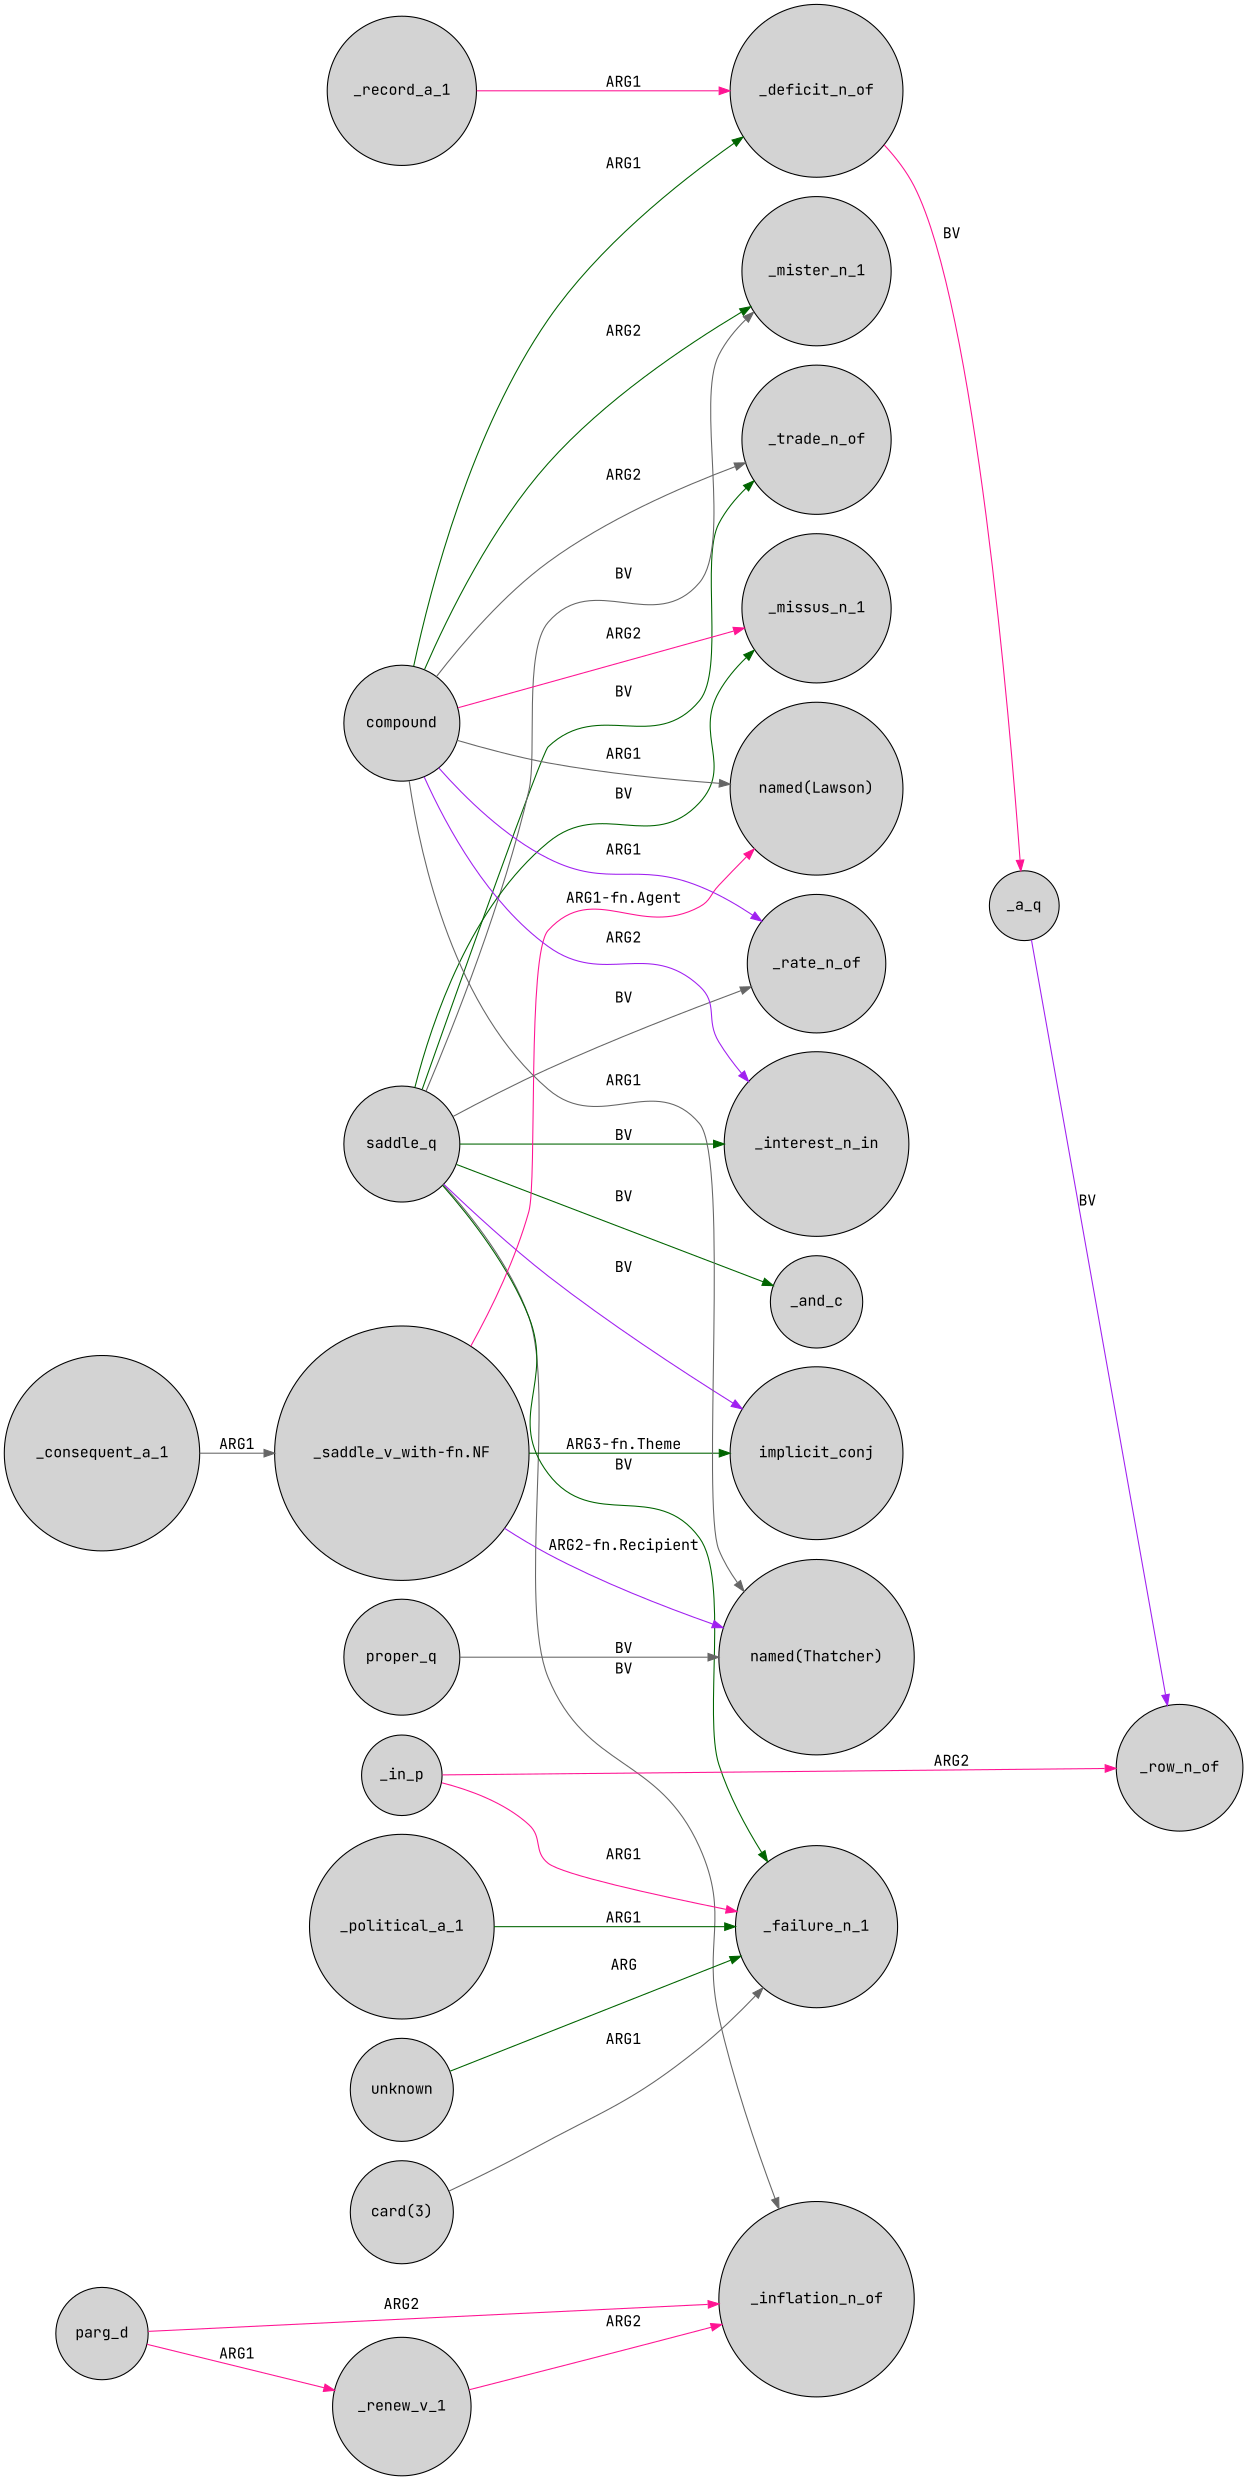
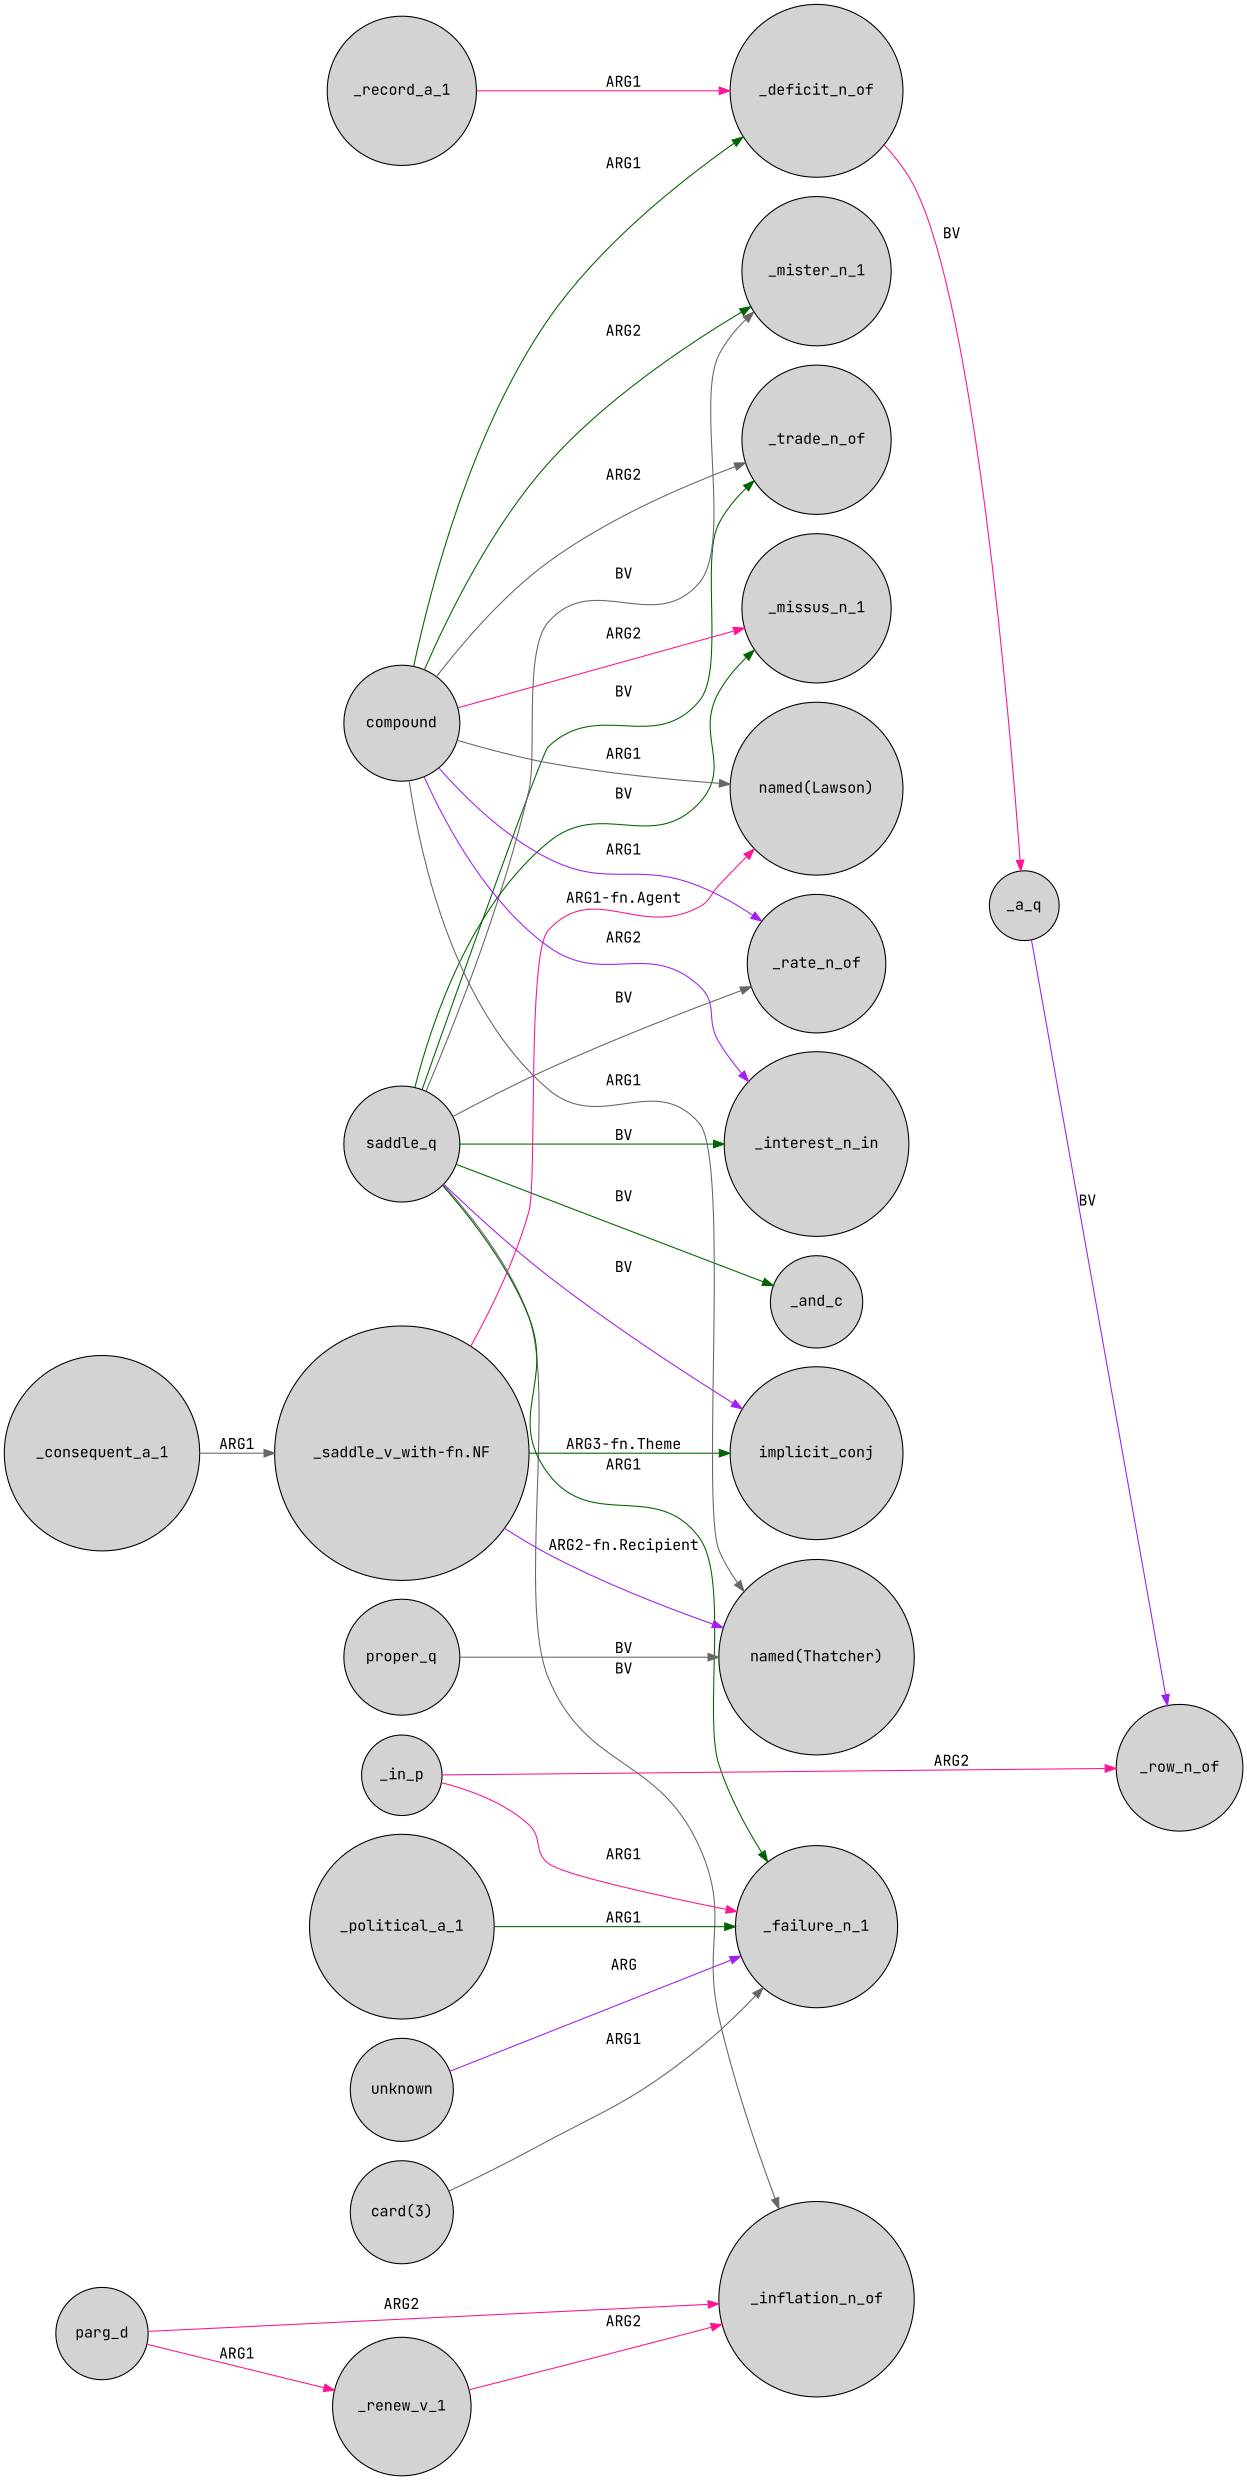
(624, 1466) -> (624, 1466)
(591, 2016) -> (591, 2016)
